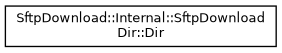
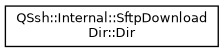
(141, 26) -> (112, 26)
